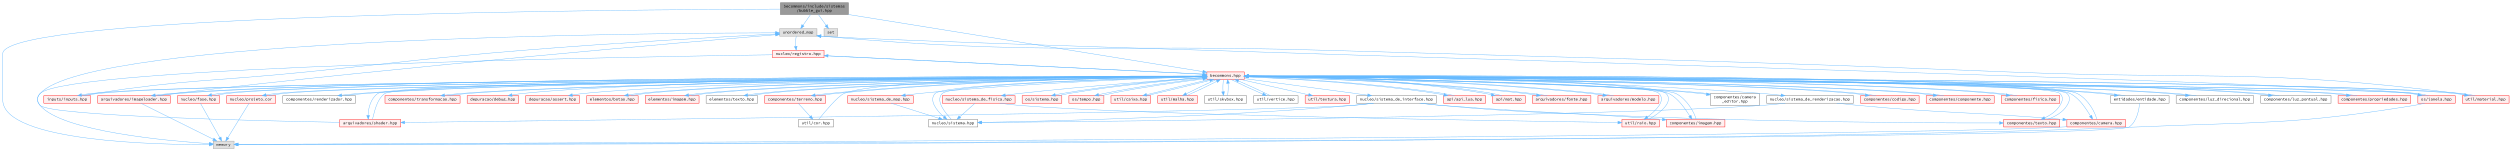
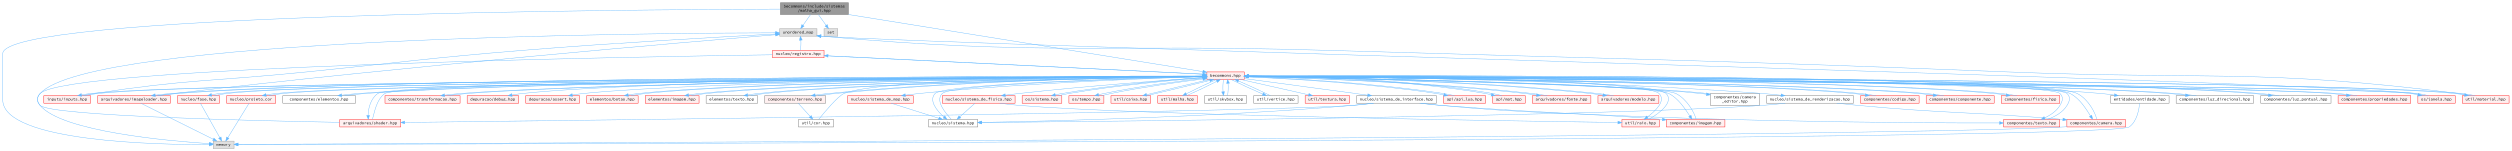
(814, 9) -> (814, 9)
(796, 41) -> (801, 45)
(1687, 80) -> none
(319, 99) -> (319, 99)
(795, 99) -> (795, 99)
(1332, 141) -> none
